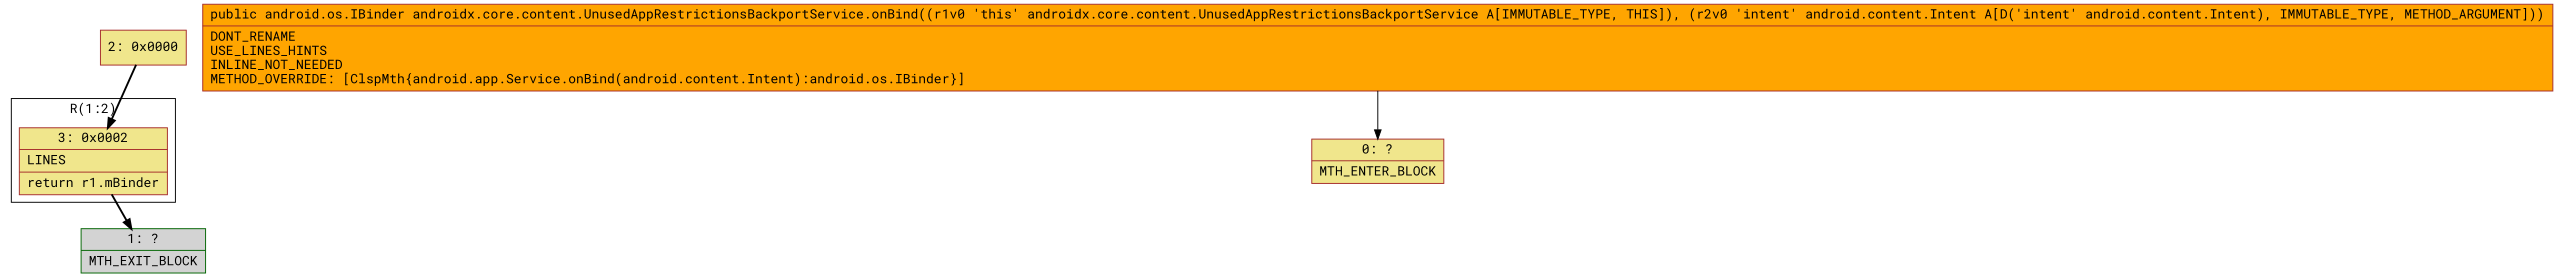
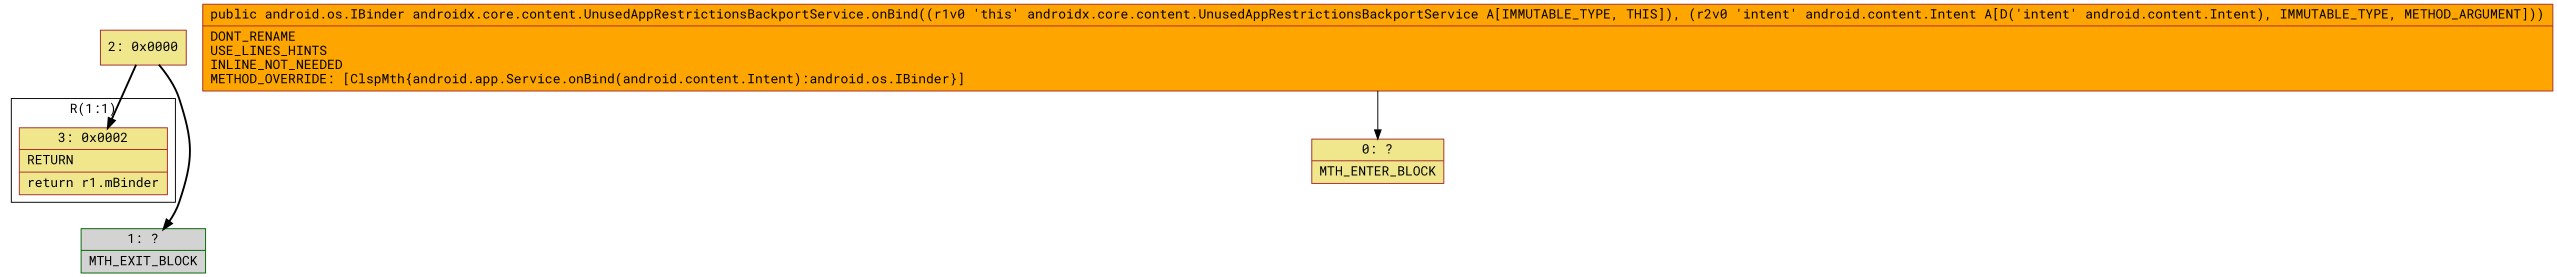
(93, 109) -> (93, 109)
(47, 160) -> (50, 160)
(120, 208) -> (189, 141)
